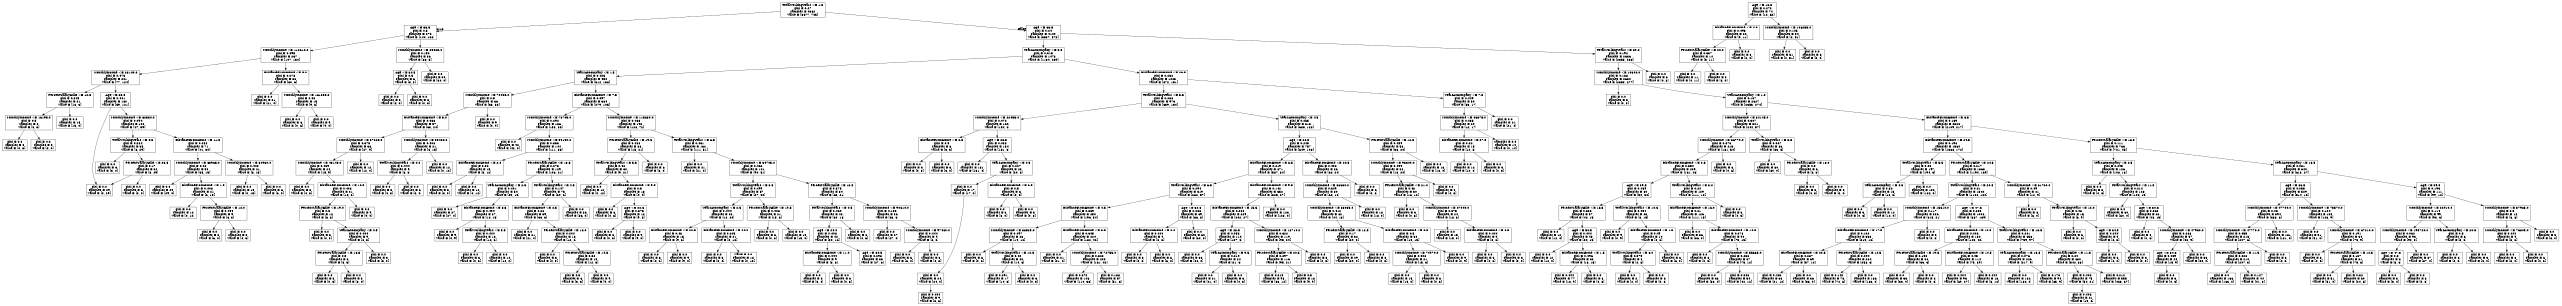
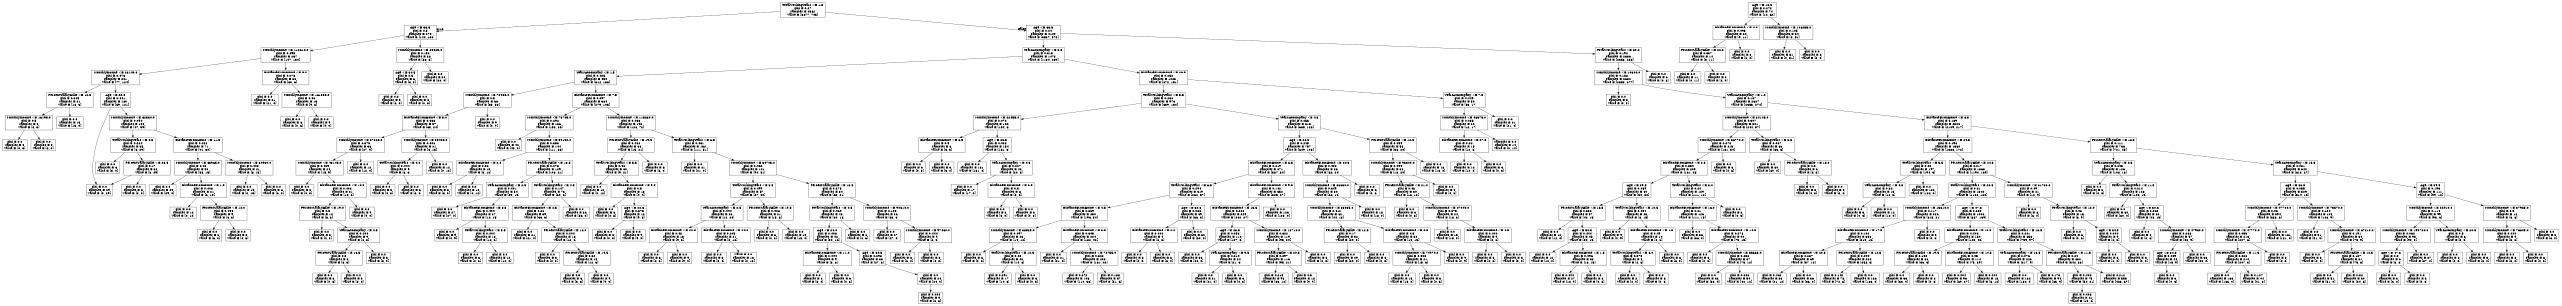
(958, 236) -> (900, 269)
(1564, 279) -> (1564, 279)
